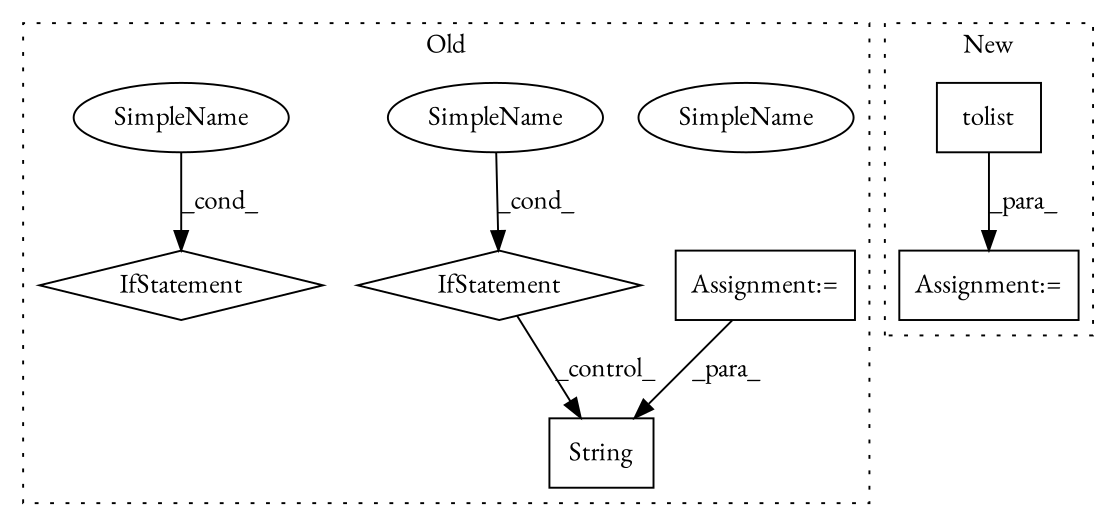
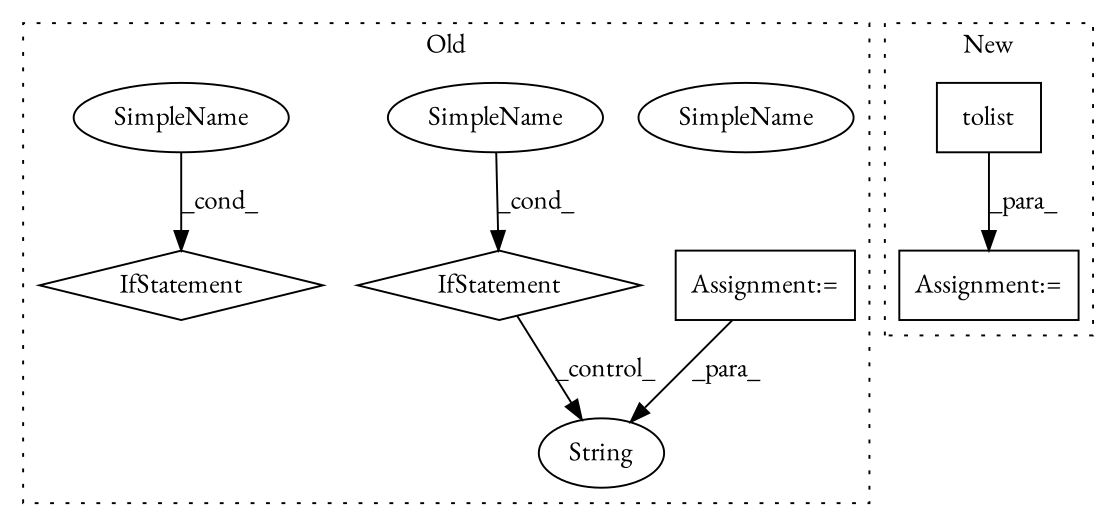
(601, 453) -> (601, 453)
